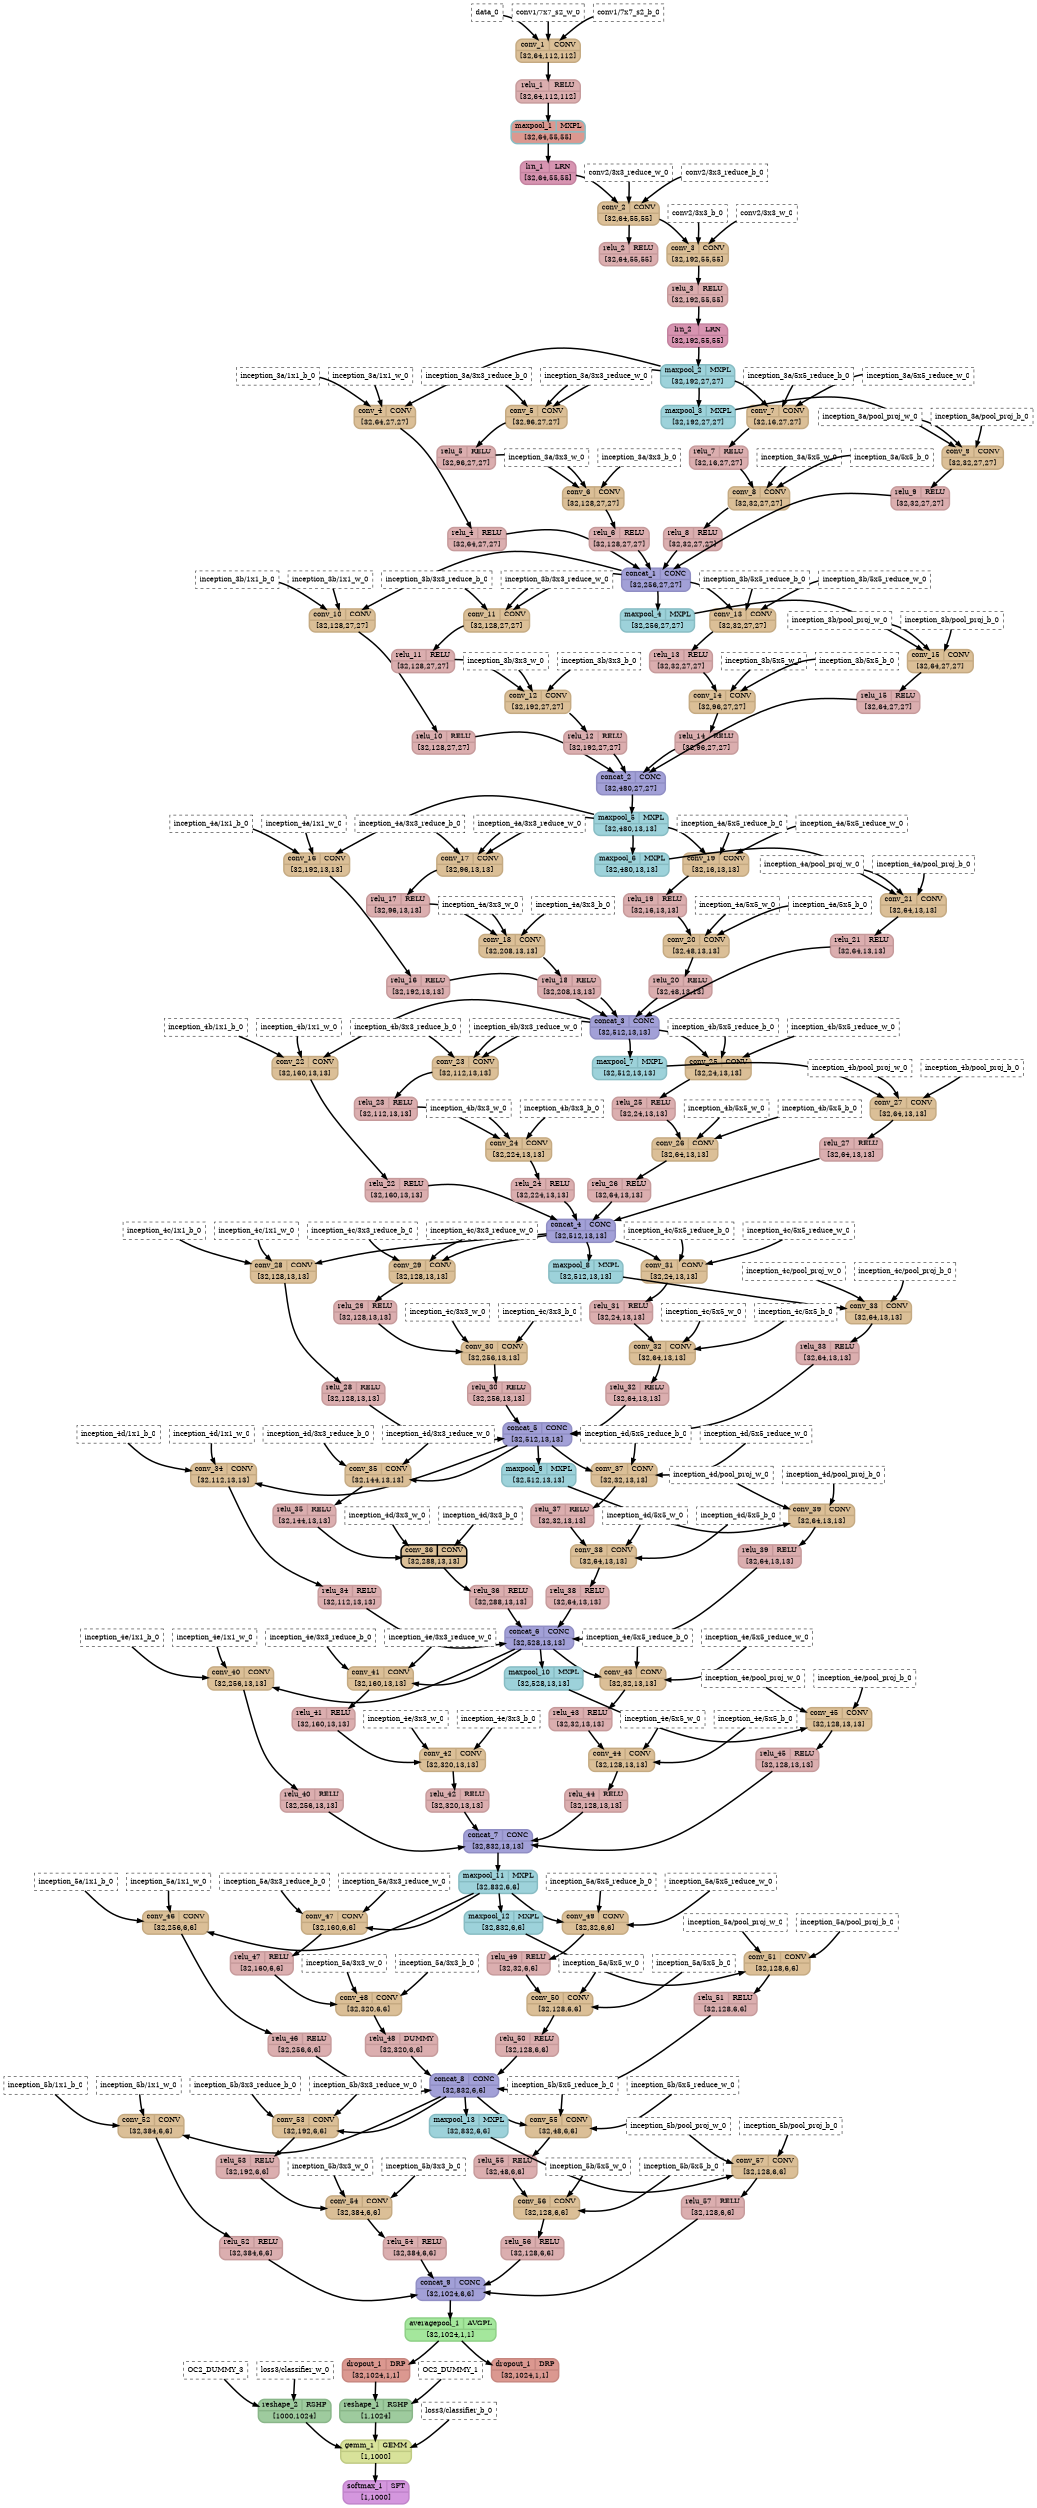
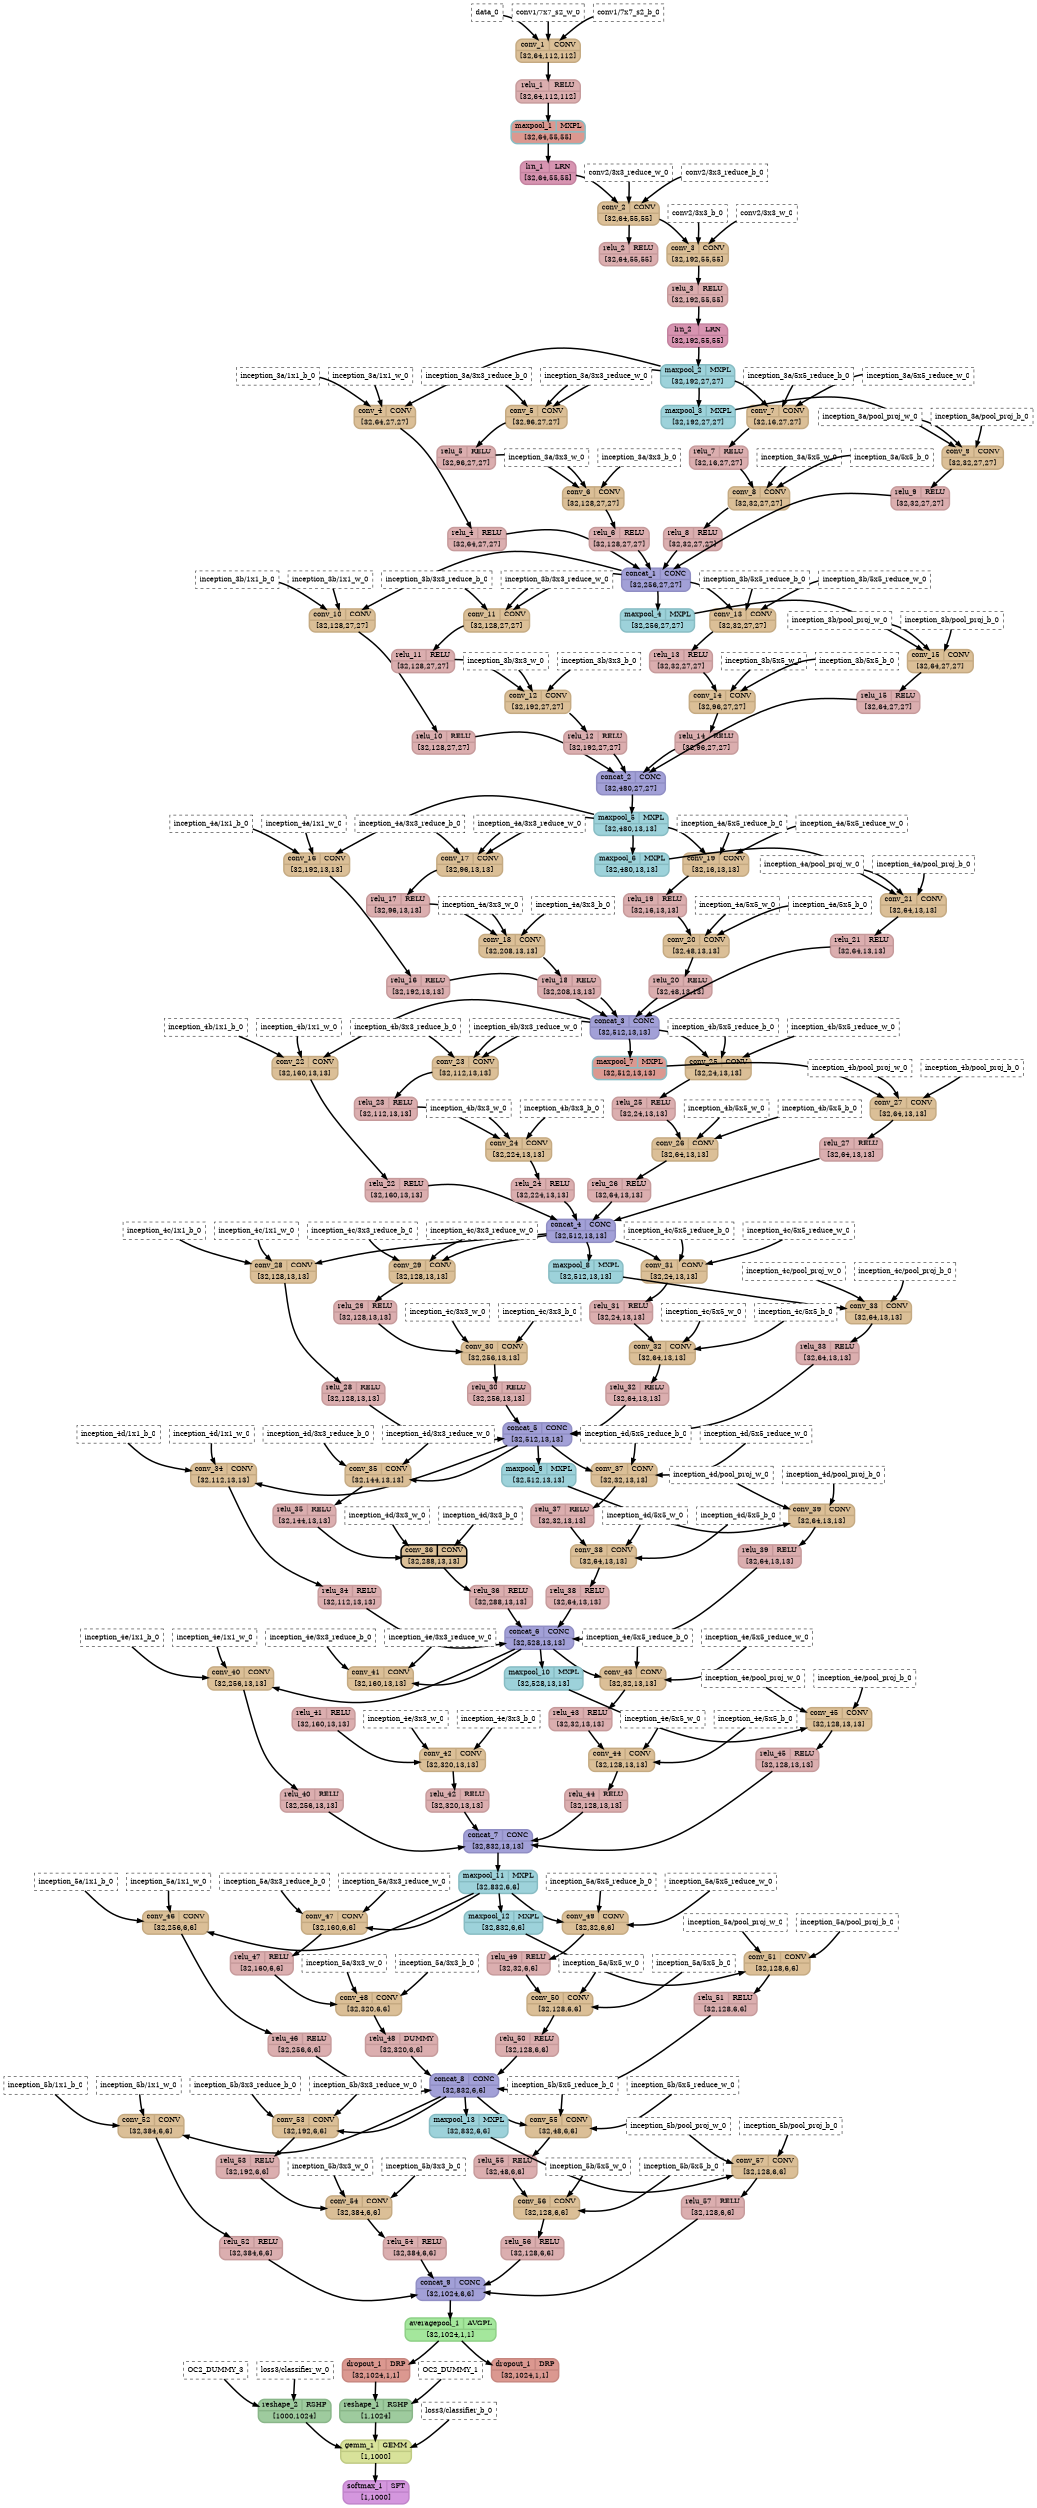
(630, 1068) -> (630, 1068)
(361, 1697) -> none
